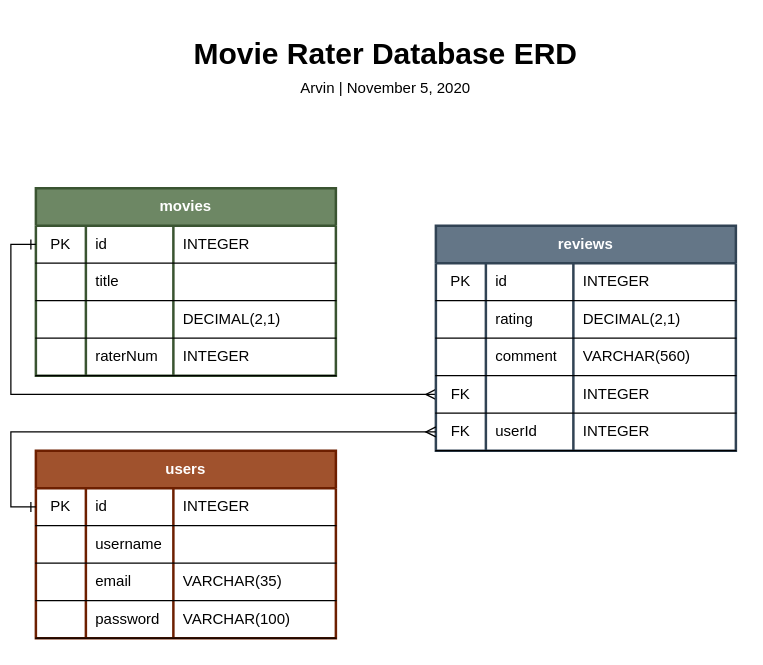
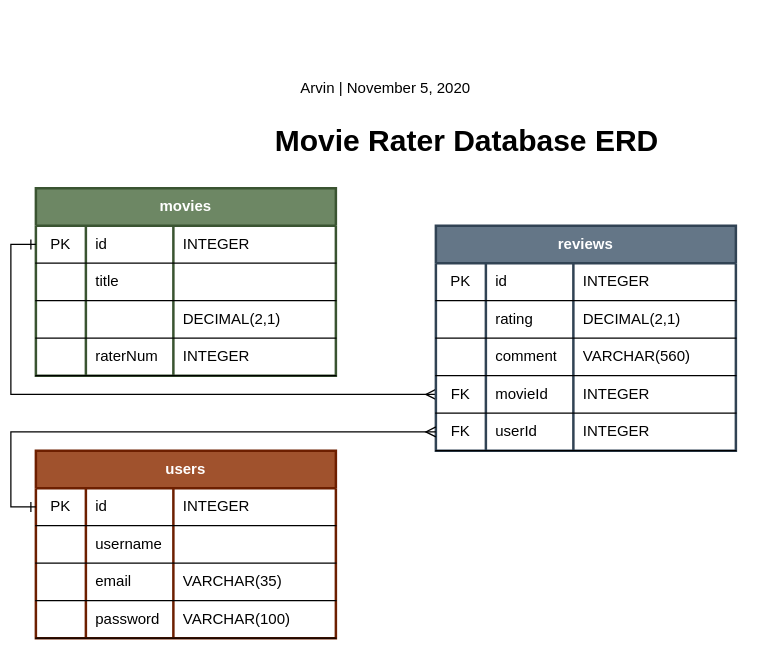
(386, 51) -> (467, 138)
none -> (529, 394)
